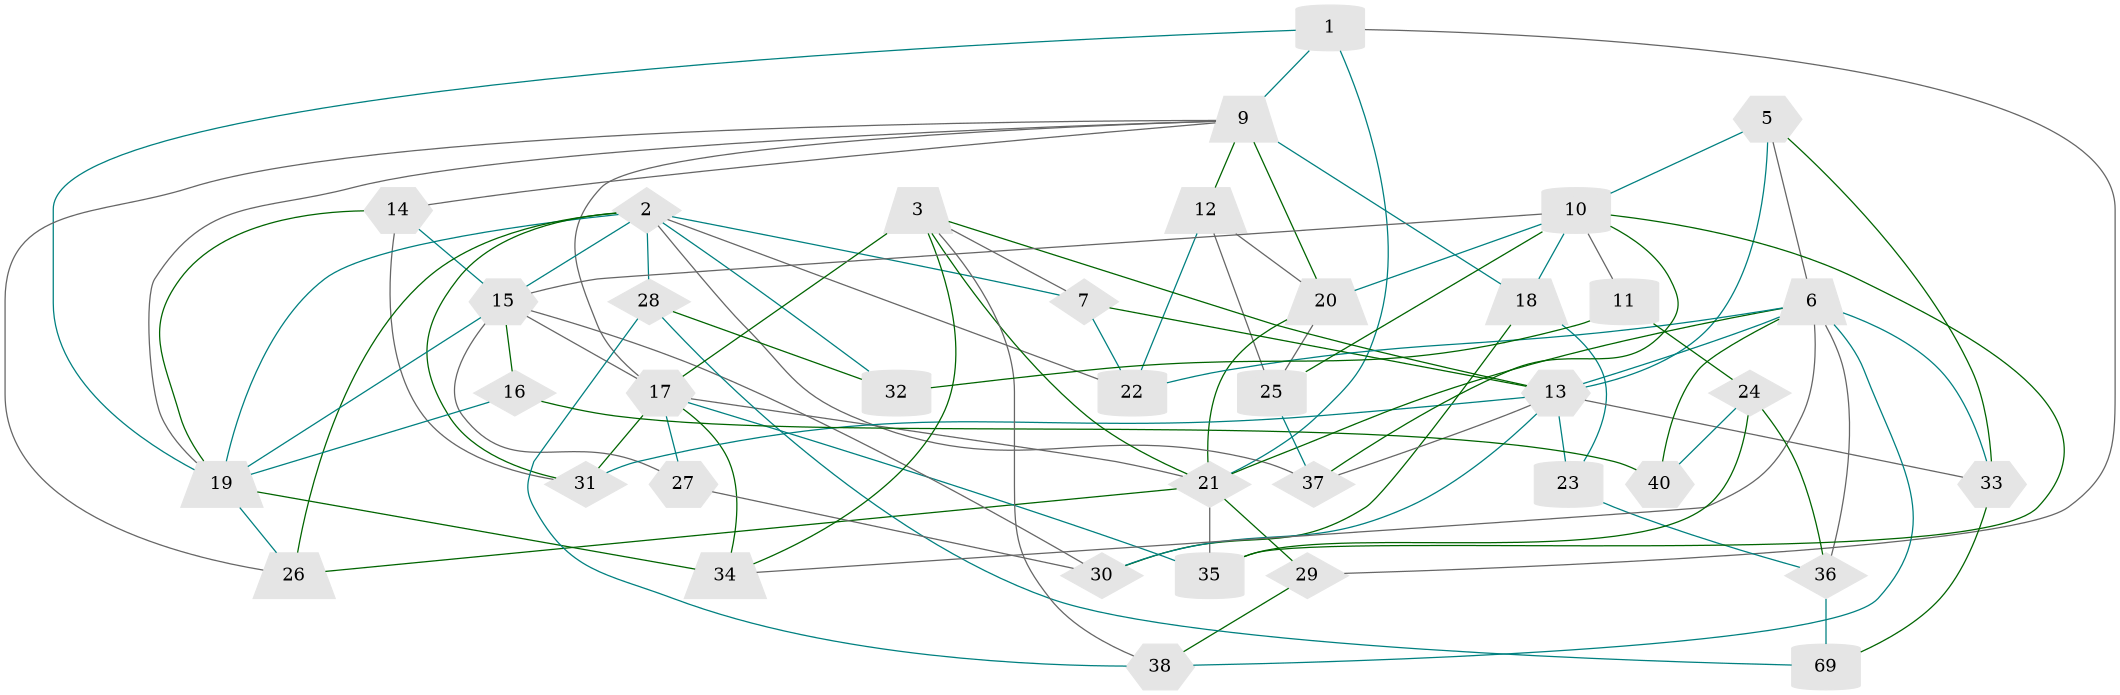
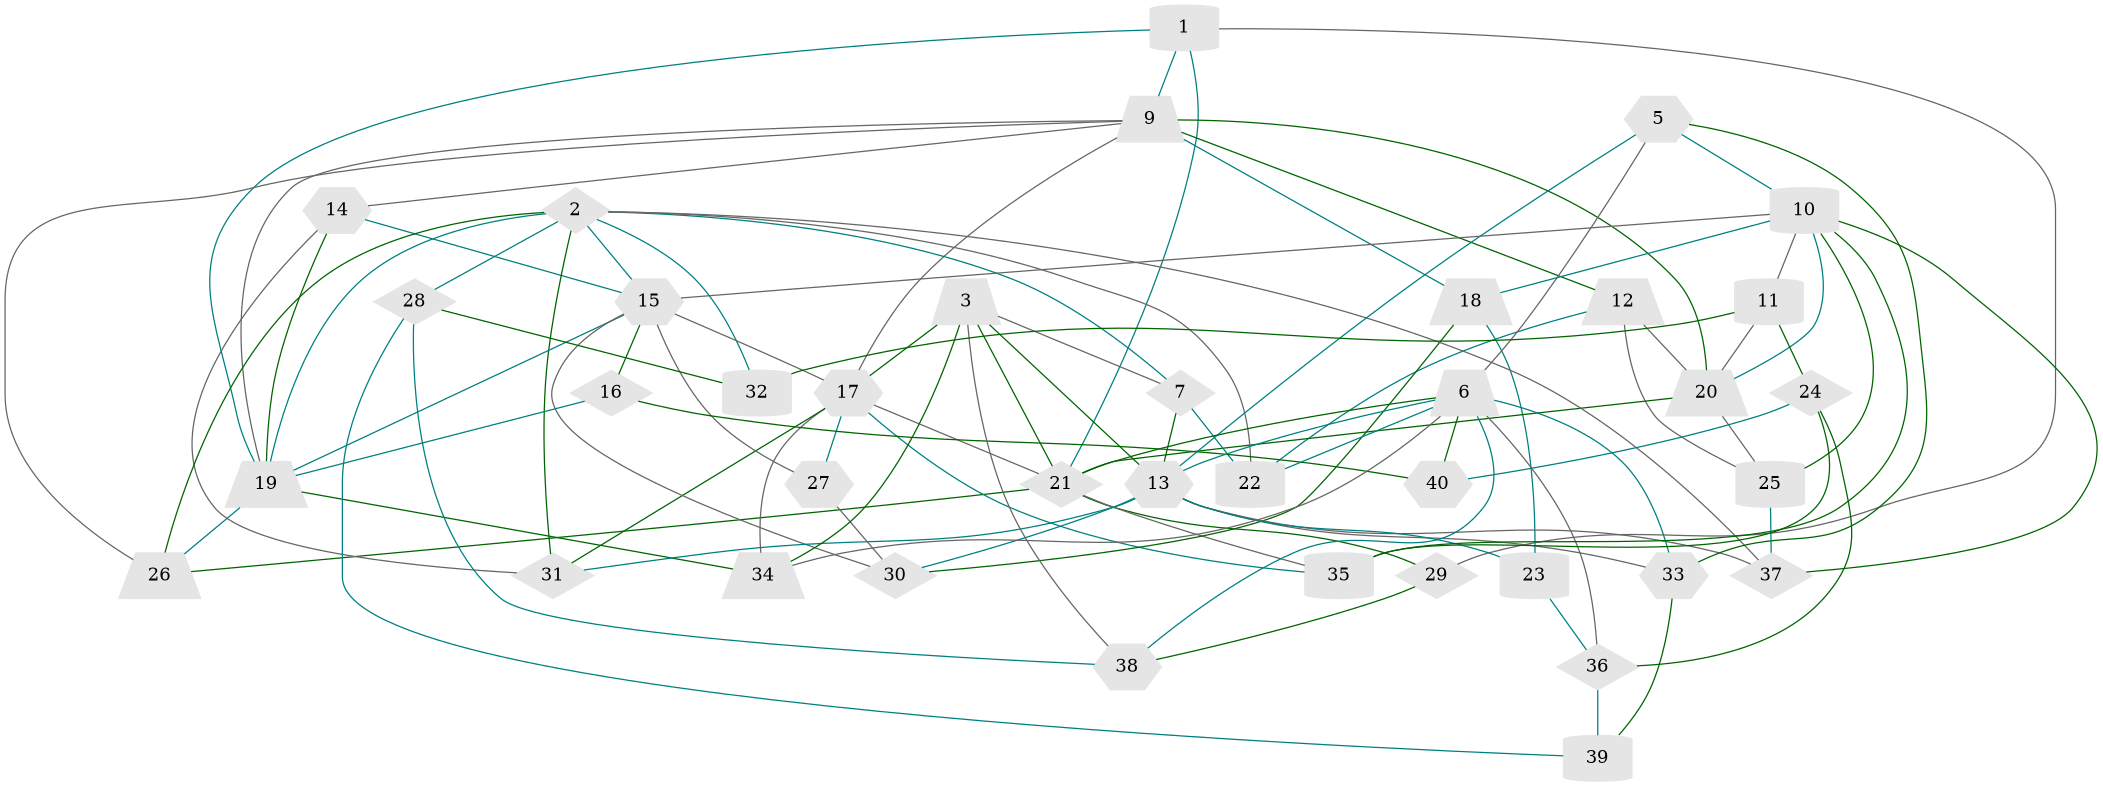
none -> (1738, 348)
(733, 472) -> (770, 470)
(1826, 667) -> (1598, 758)
